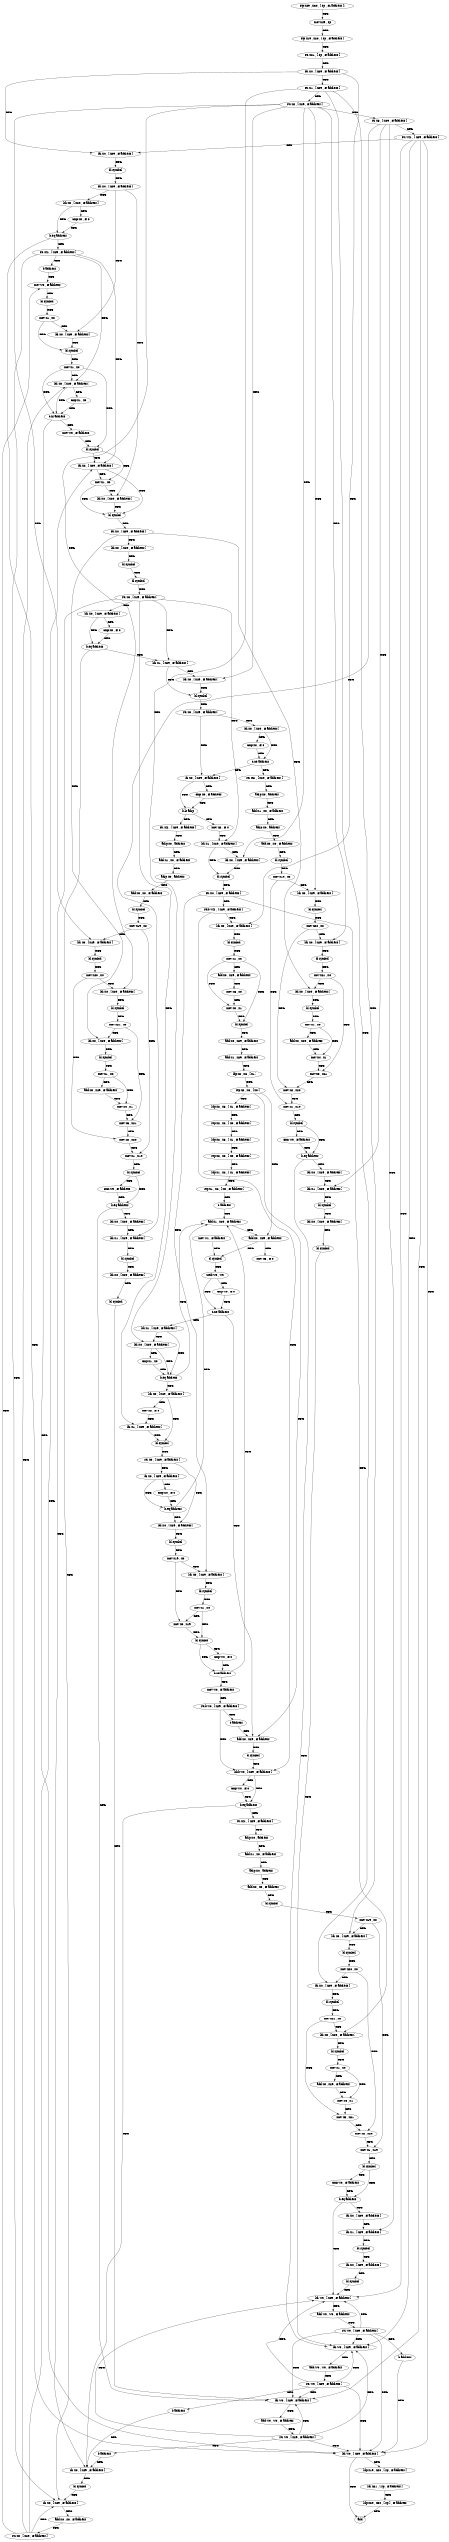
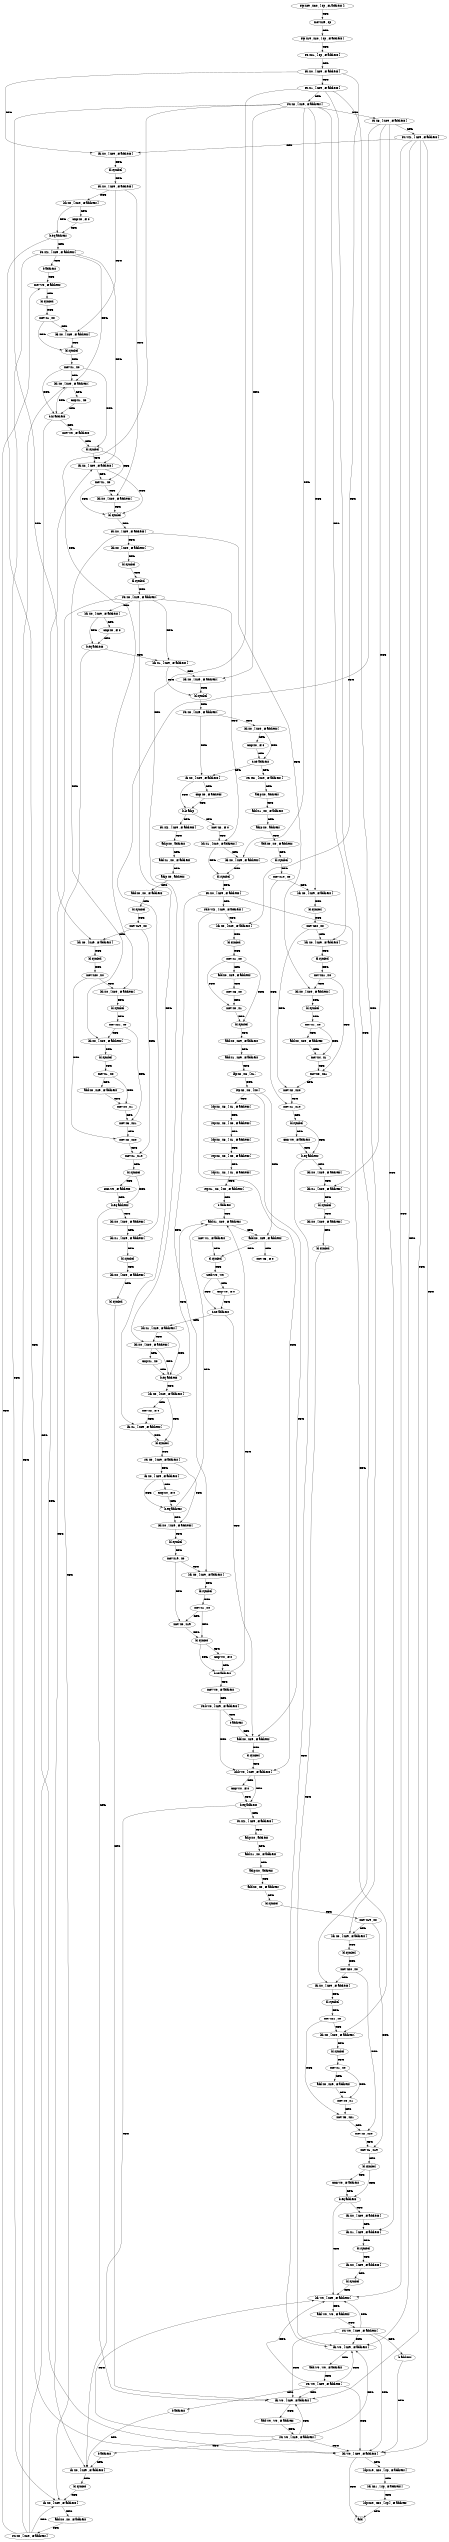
(237, 1000) -> (237, 1000)
none -> (385, 2478)
